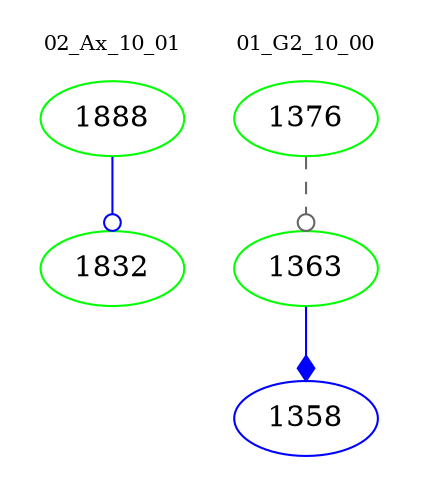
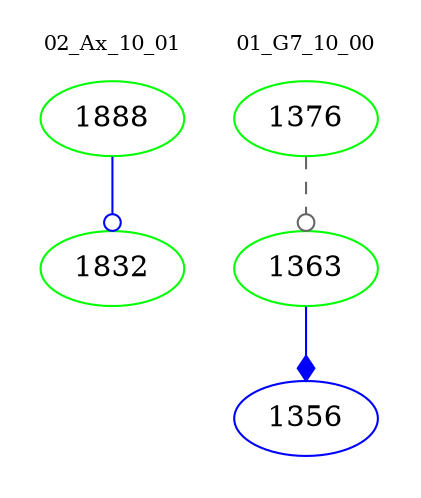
(306, 45) -> (306, 45)
(306, 418) -> (306, 418)
